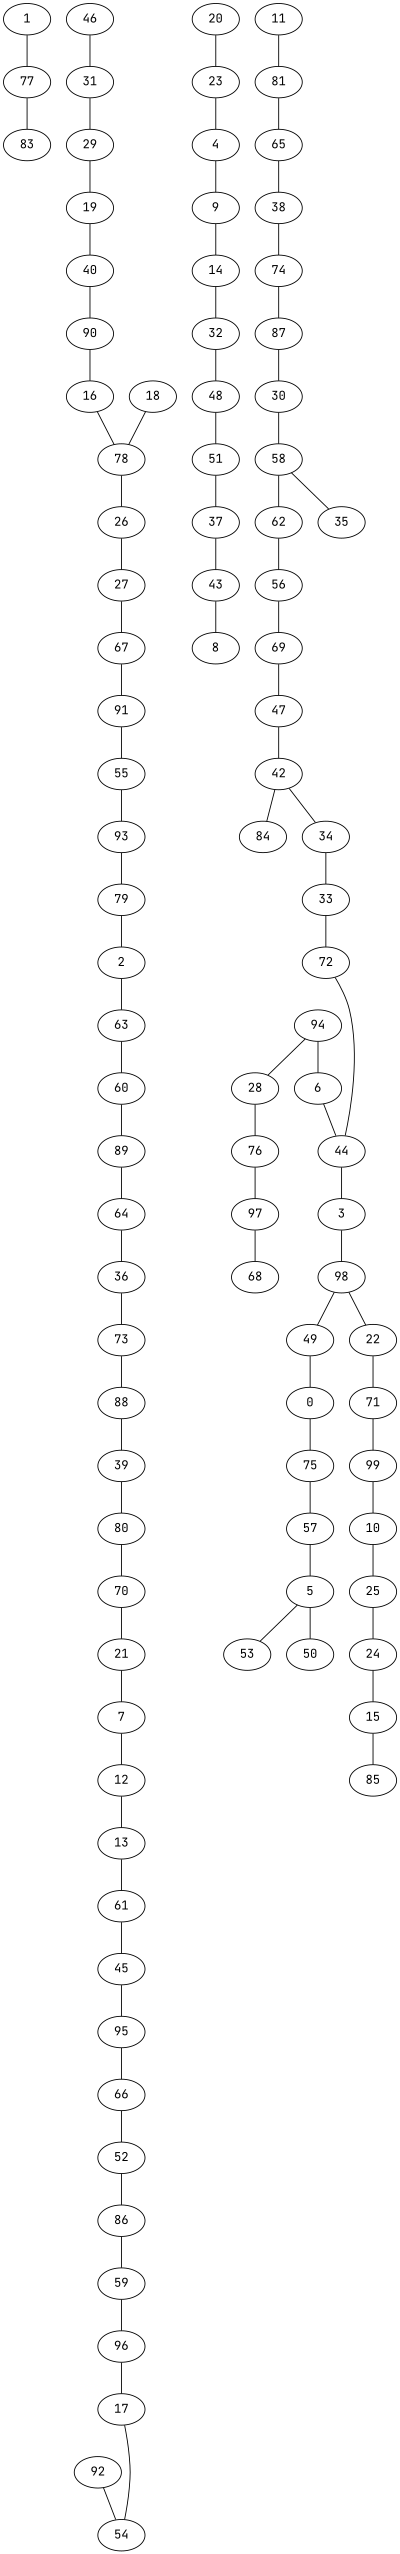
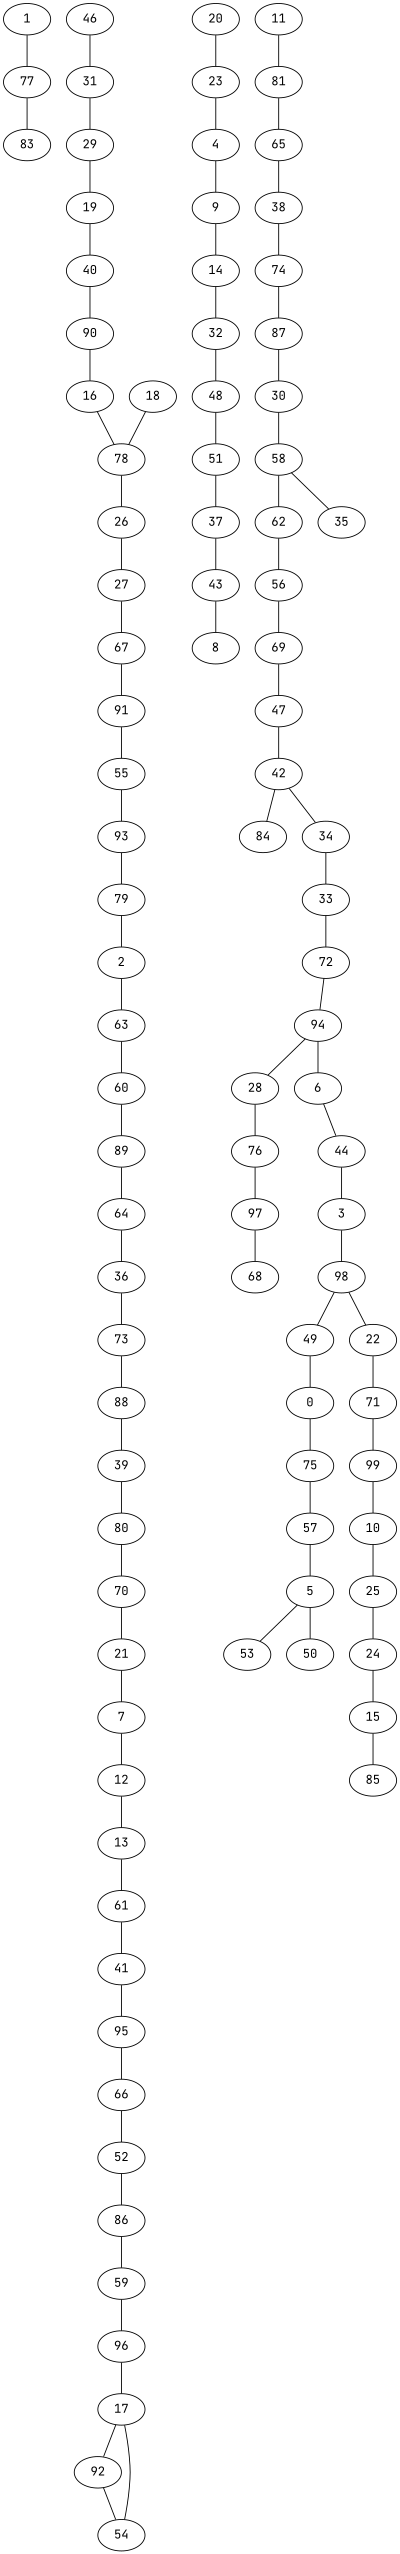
(354, 1055) -> (322, 994)
(121, 1969) -> (121, 1969)
none -> (110, 2441)
